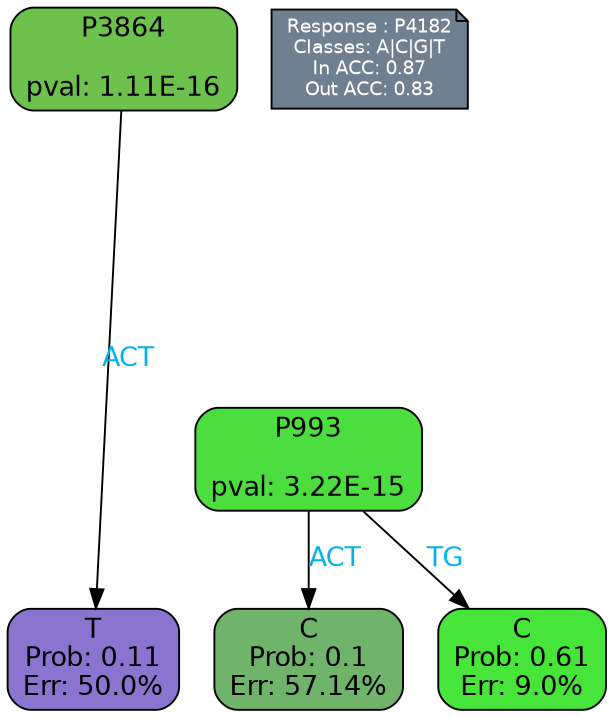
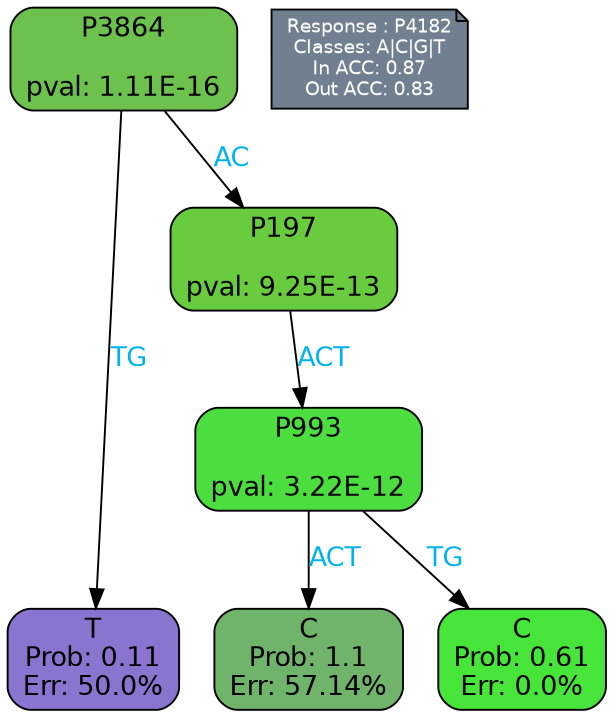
none -> (284, 259)
(129, 359) -> (129, 359)
(309, 459) -> (309, 459)
(309, 659) -> (309, 659)
(522, 659) -> (522, 659)
